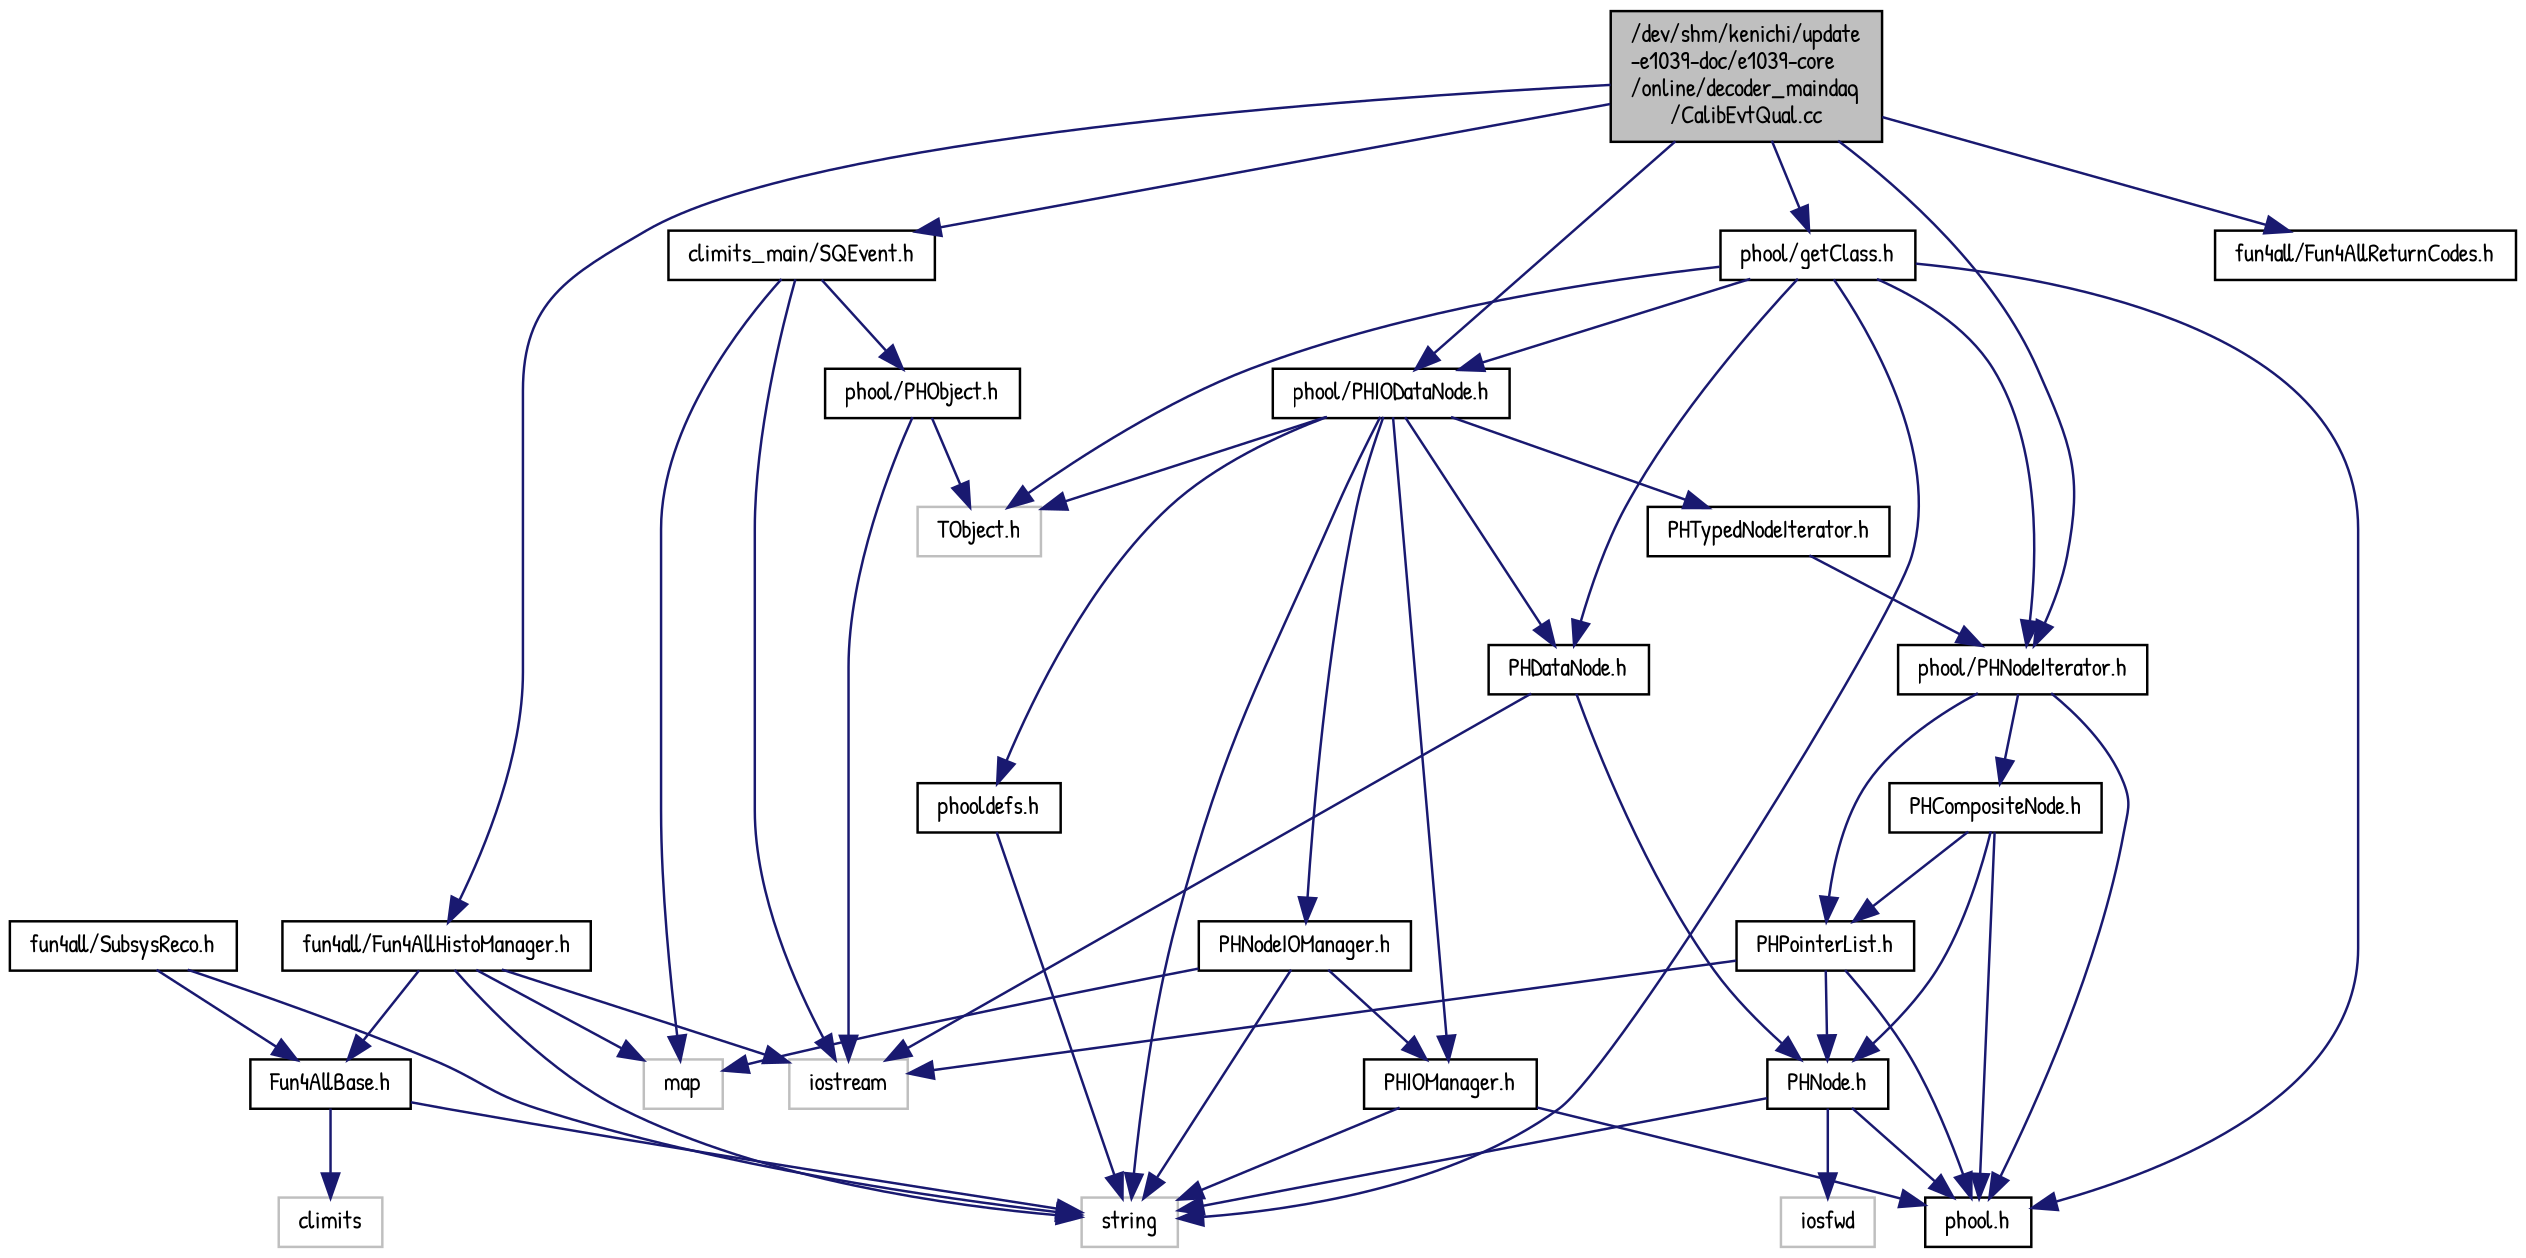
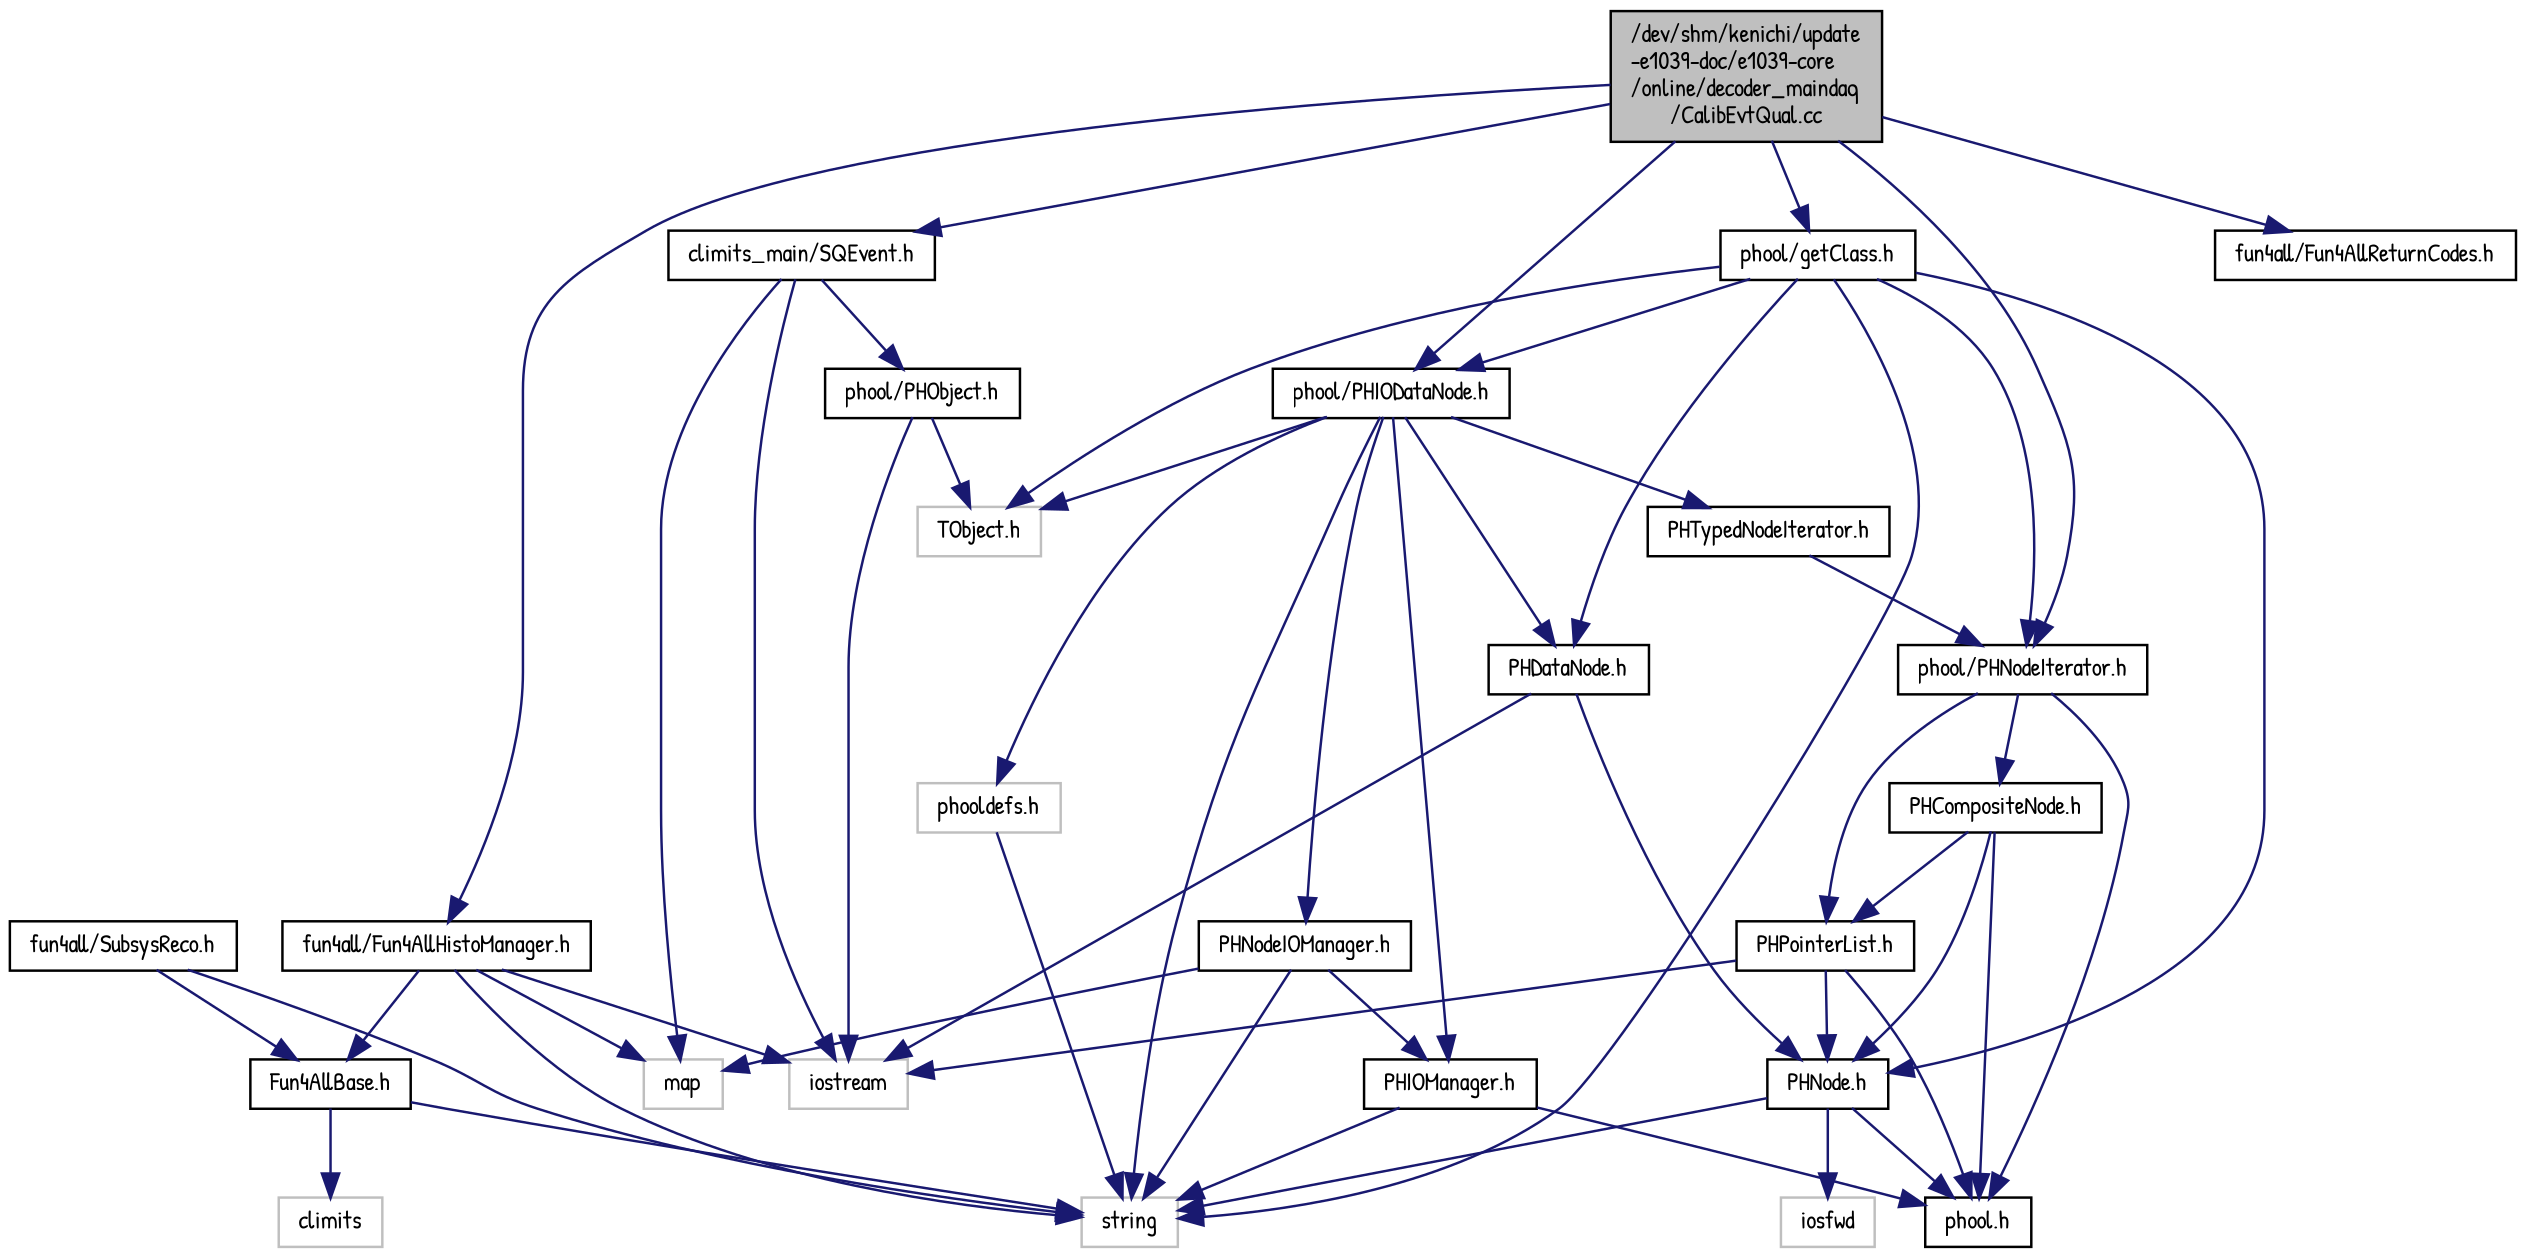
(2358, 668) -> (2264, 671)
(989, 808) -> (989, 808)
